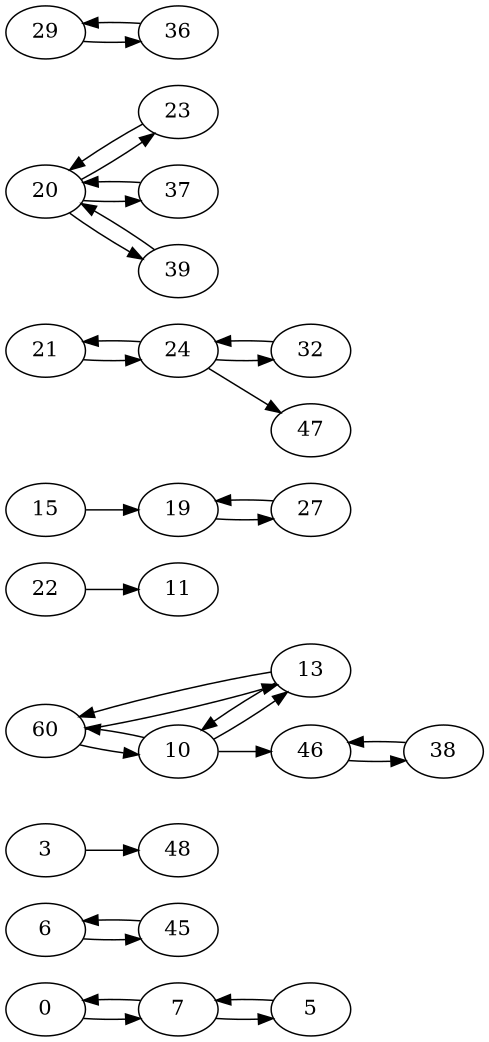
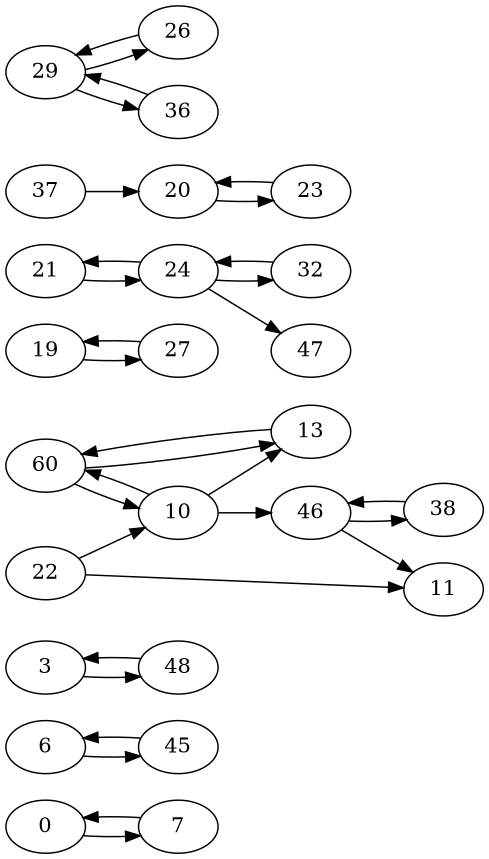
none -> (178, 32)
(104, 201) -> none
(178, 271) -> none
(46, 510) -> none
none -> (371, 547)
none -> (119, 658)
(238, 705) -> (105, 546)
(311, 1009) -> none
